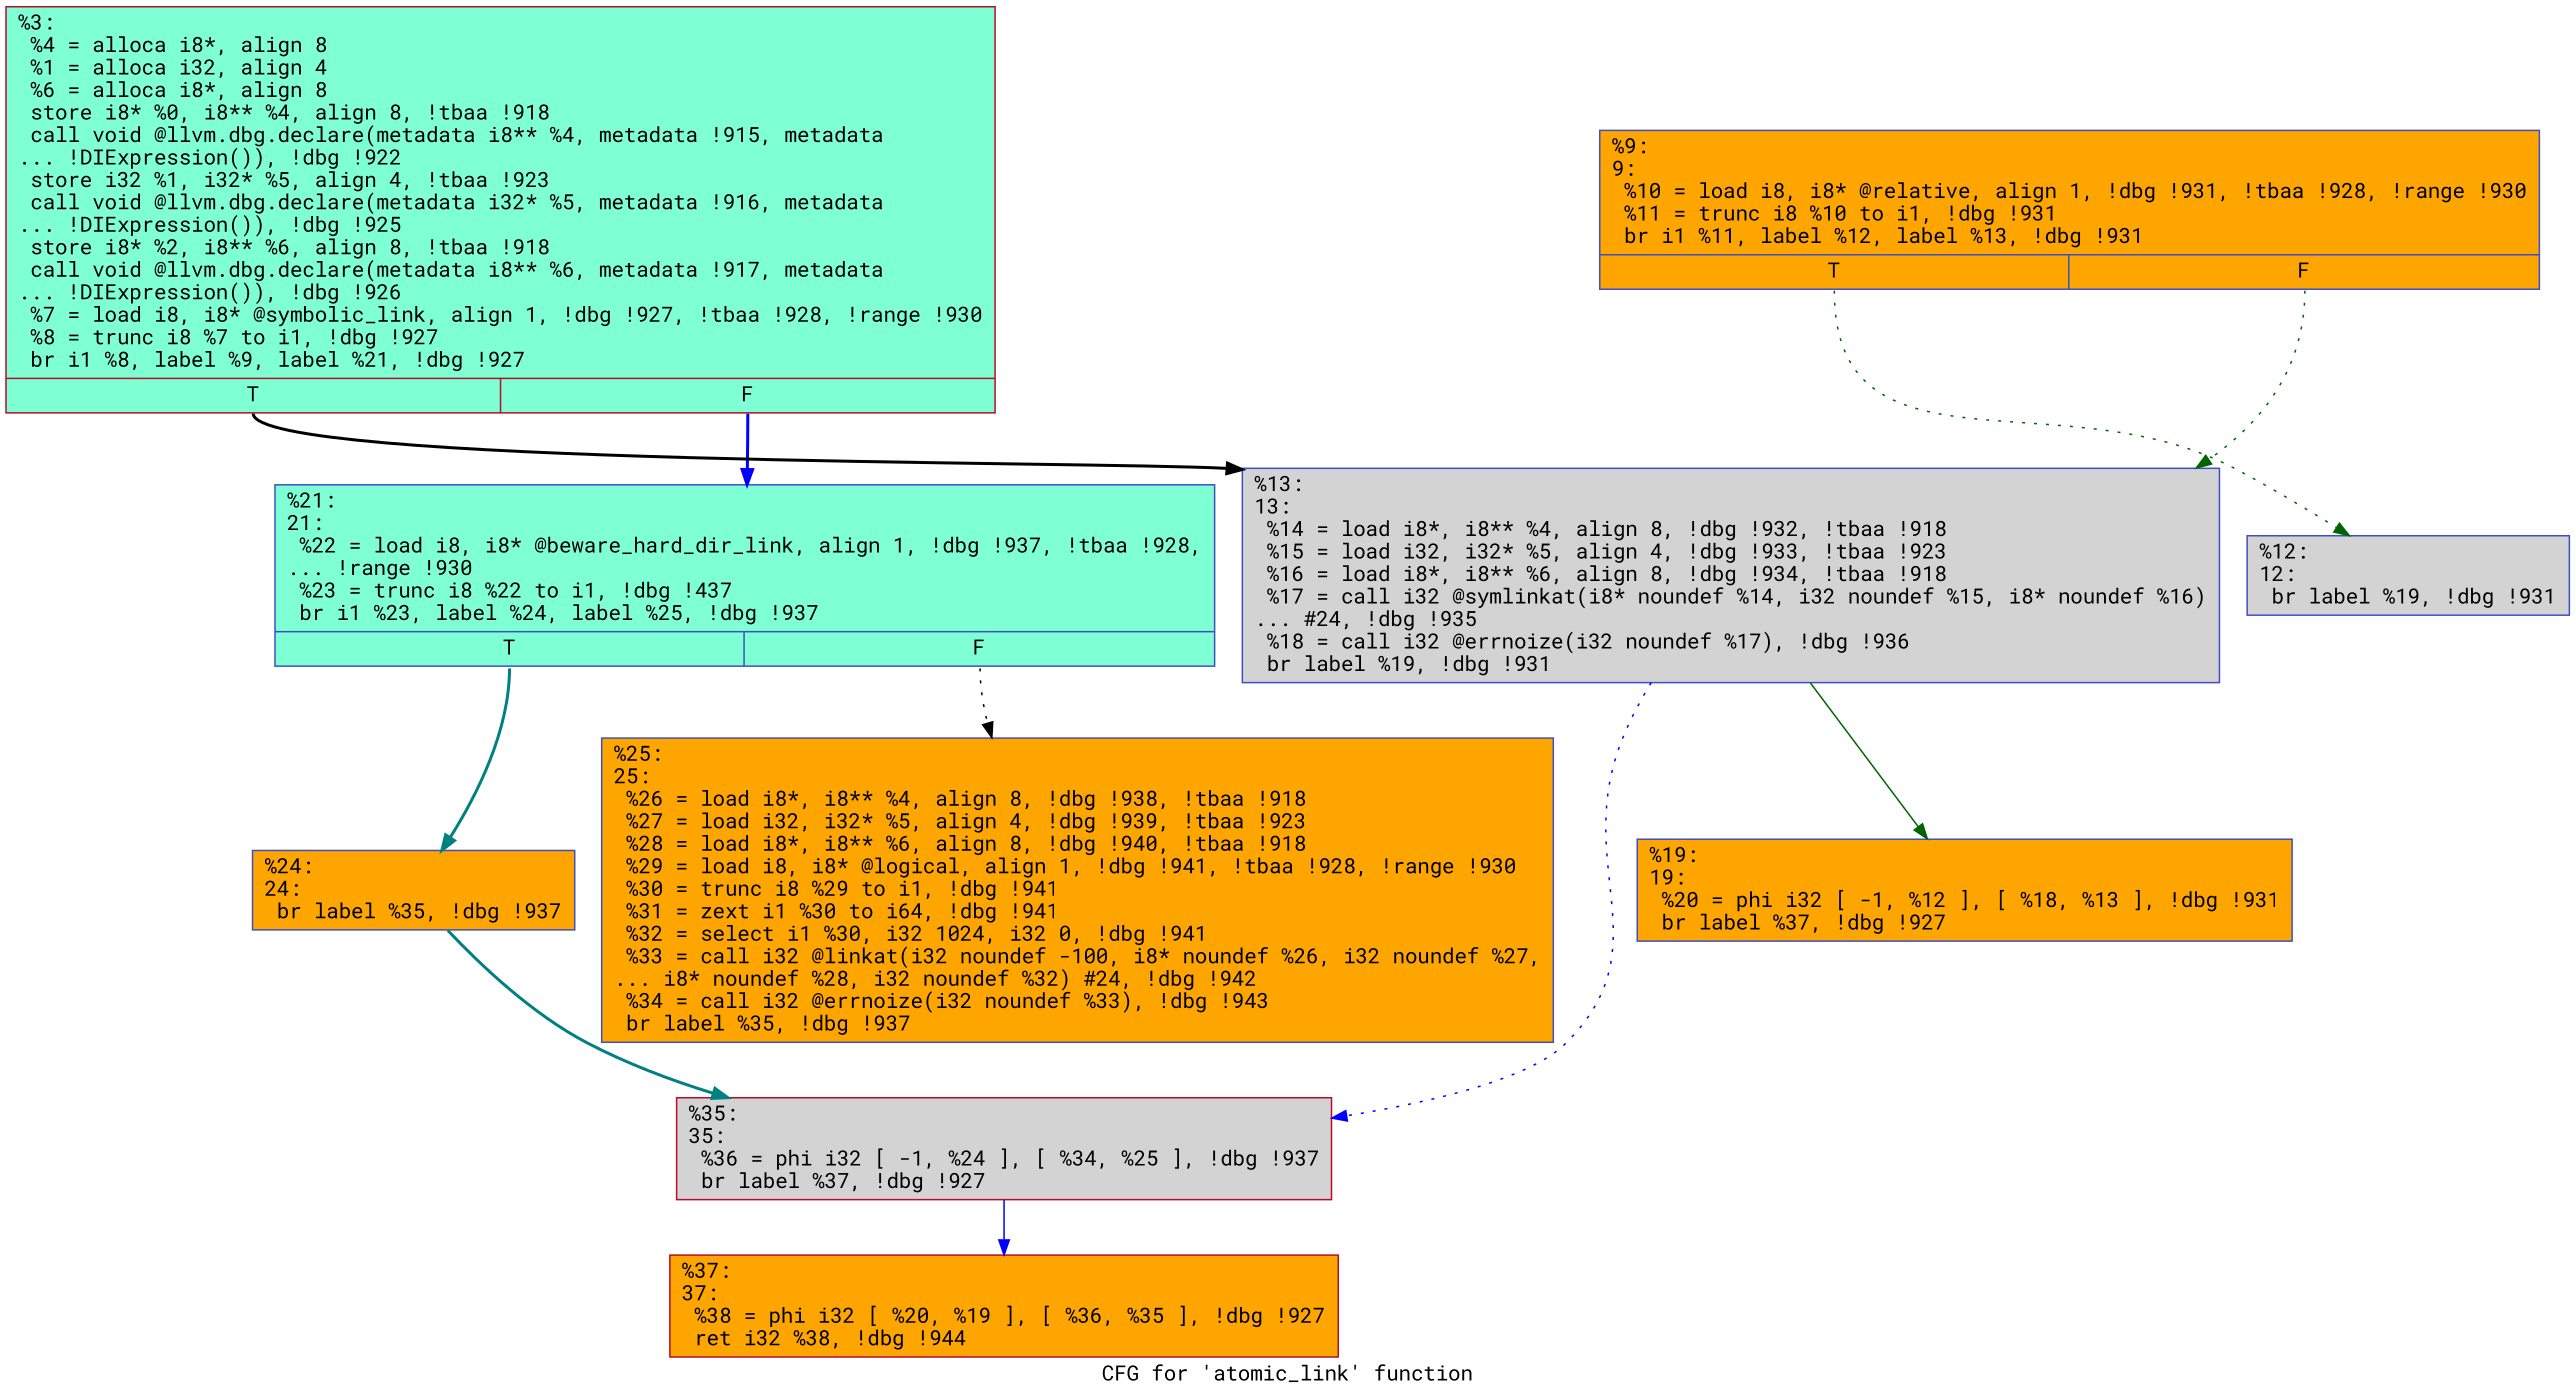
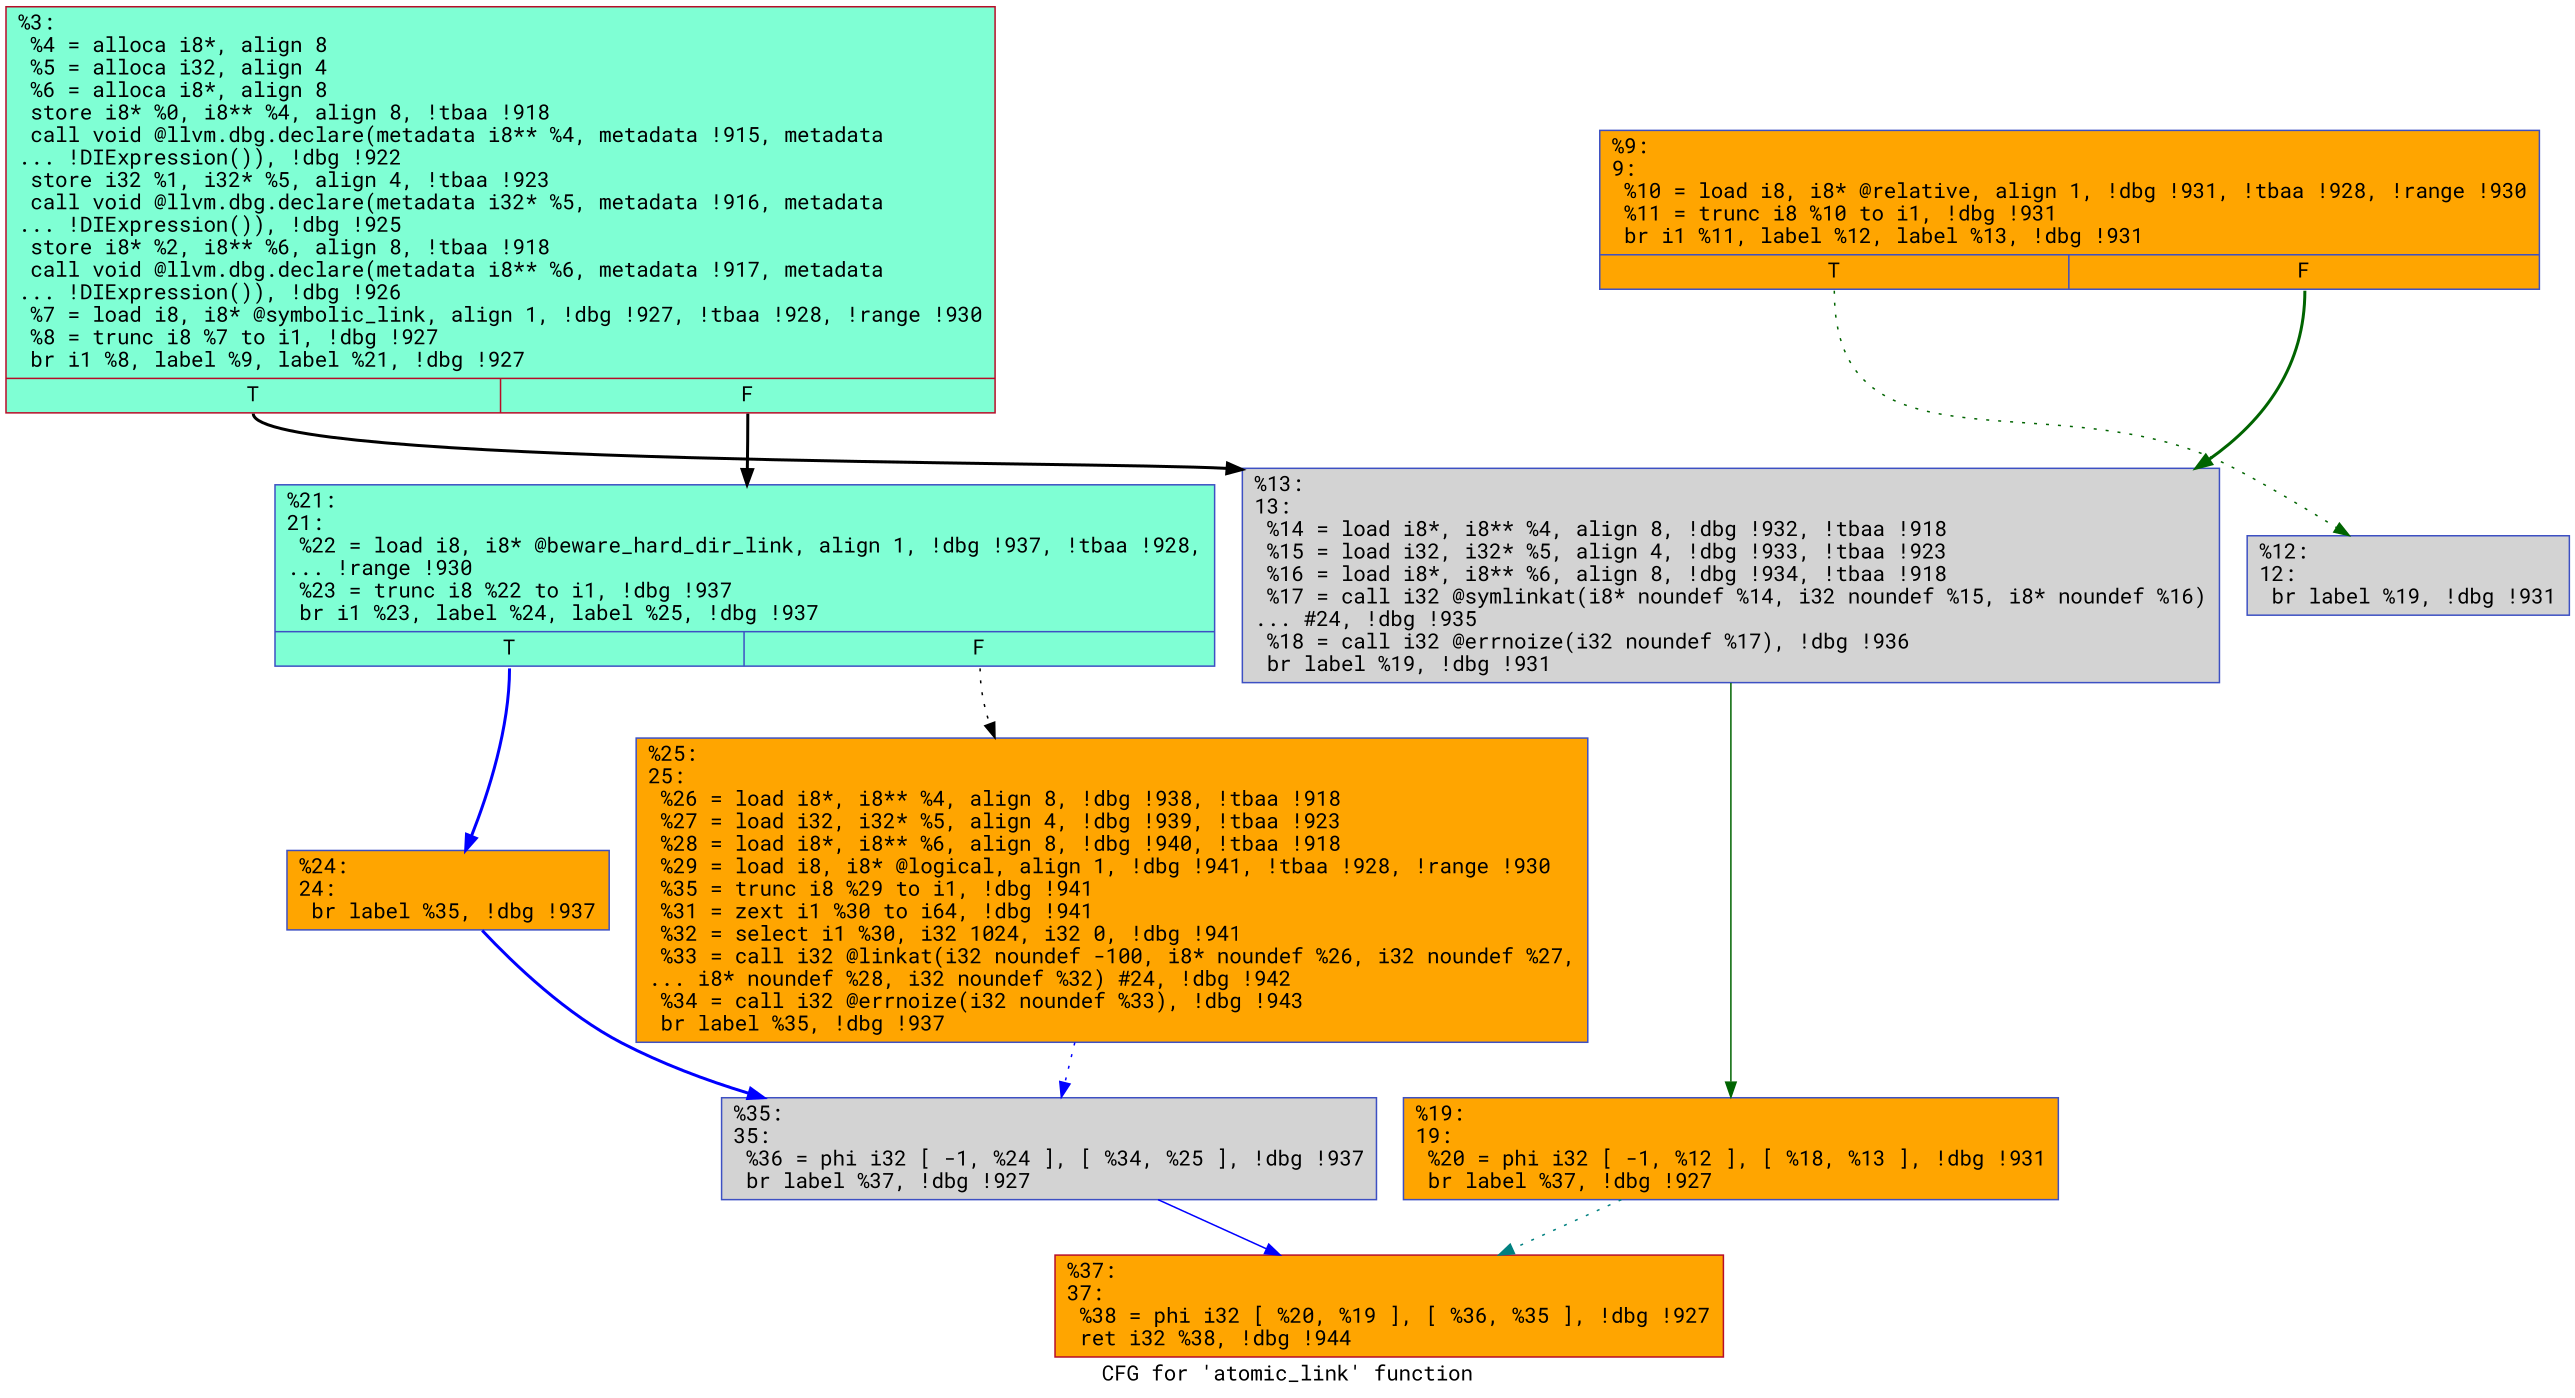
(173, 68) -> (173, 68)
(2279, 387) -> (2279, 387)
(748, 441) -> (748, 441)
(510, 591) -> (510, 591)
(491, 757) -> (498, 754)
(837, 889) -> (871, 889)
(1605, 981) -> (1070, 1063)
(568, 1032) -> (603, 1032)
(1004, 1149) -> (1049, 1149)
none -> (1567, 1224)
